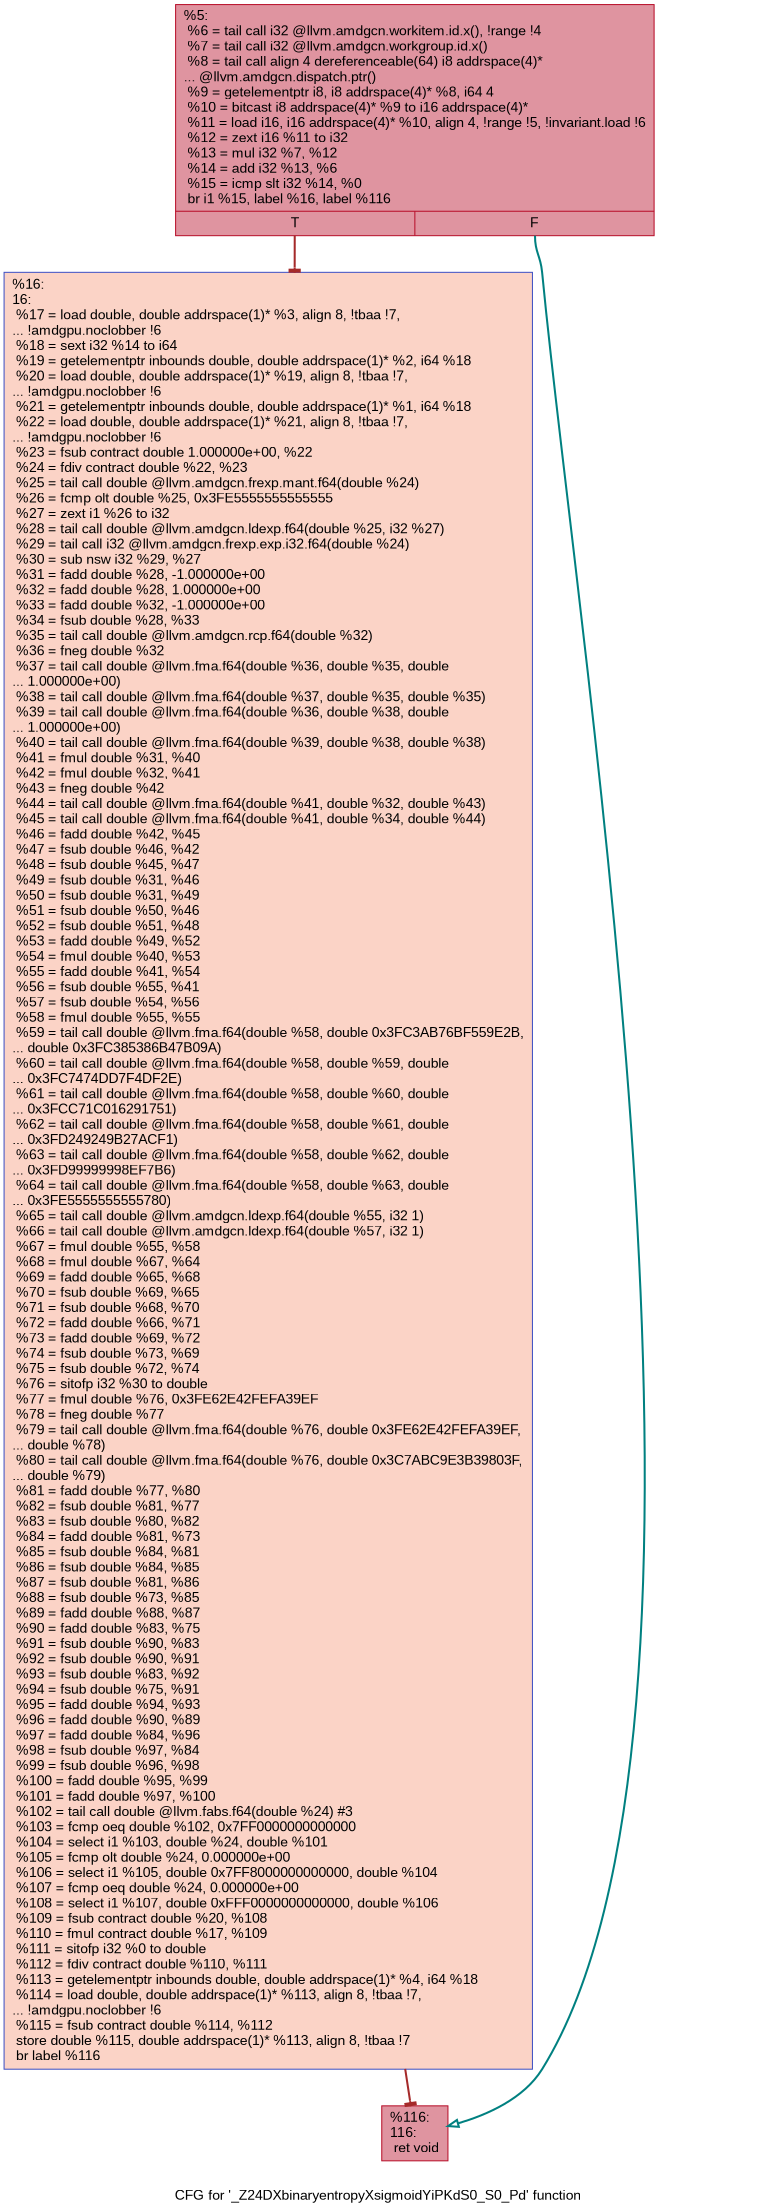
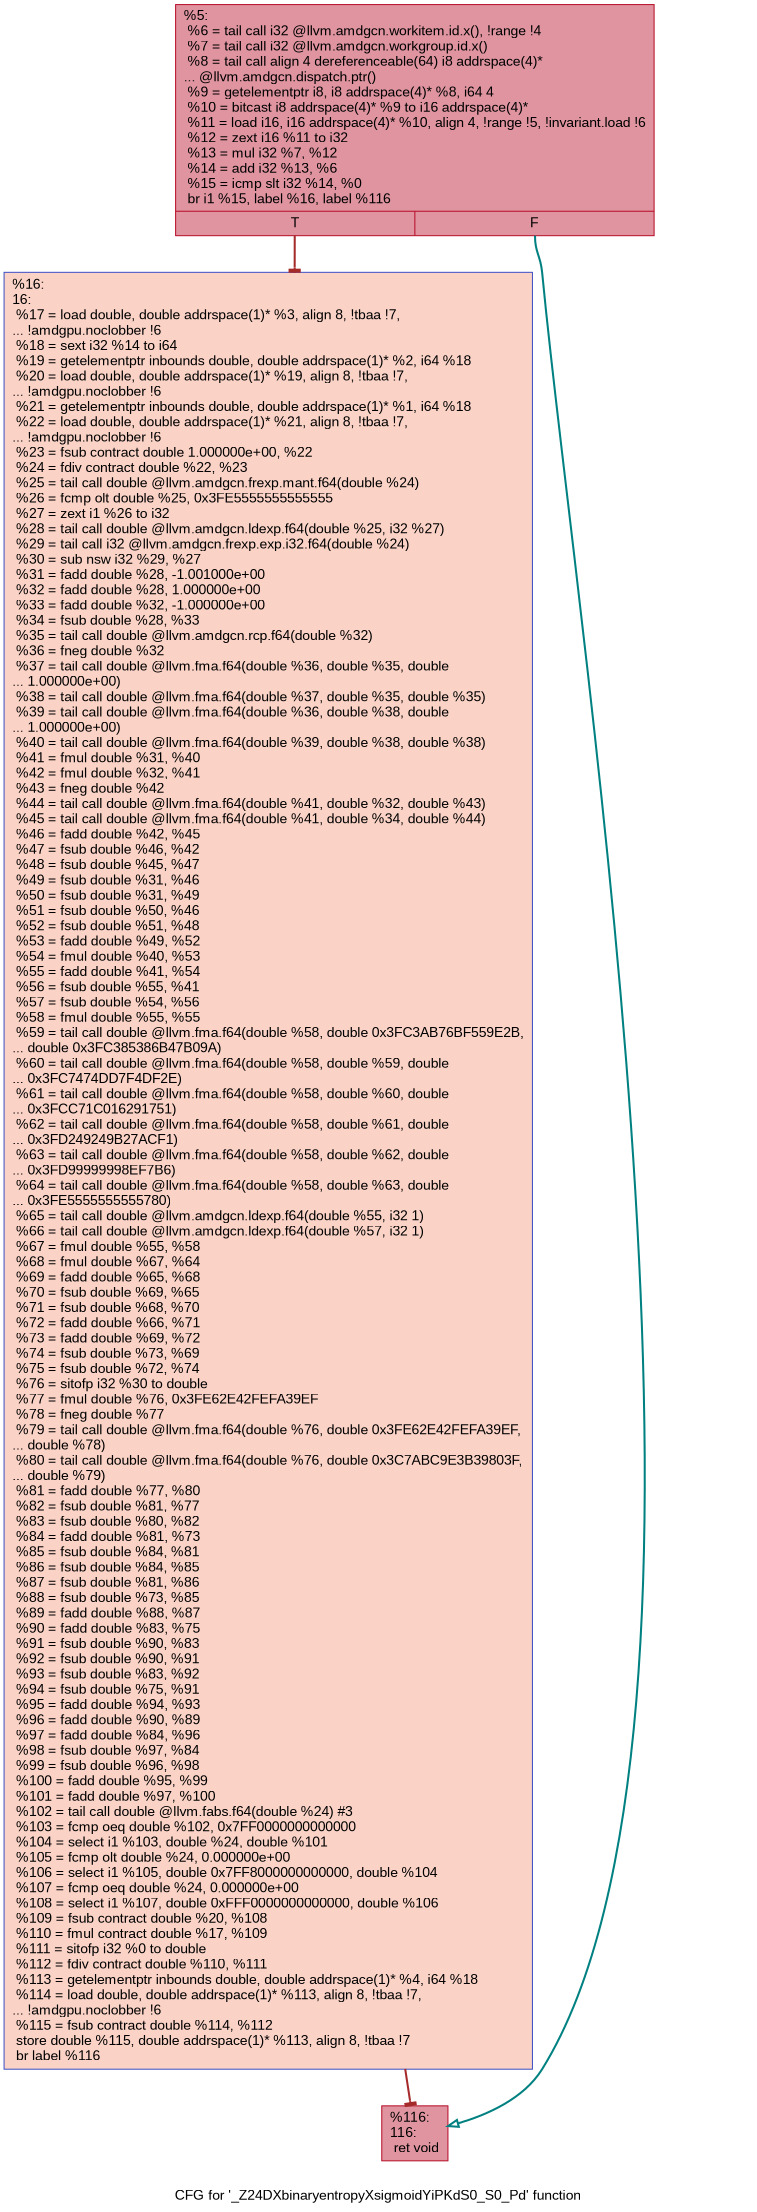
(139, 575) -> (139, 575)
